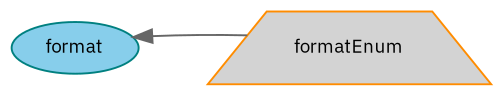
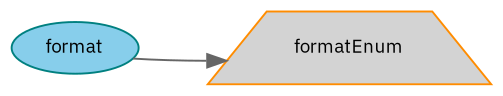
(200, 35) -> (170, 60)
